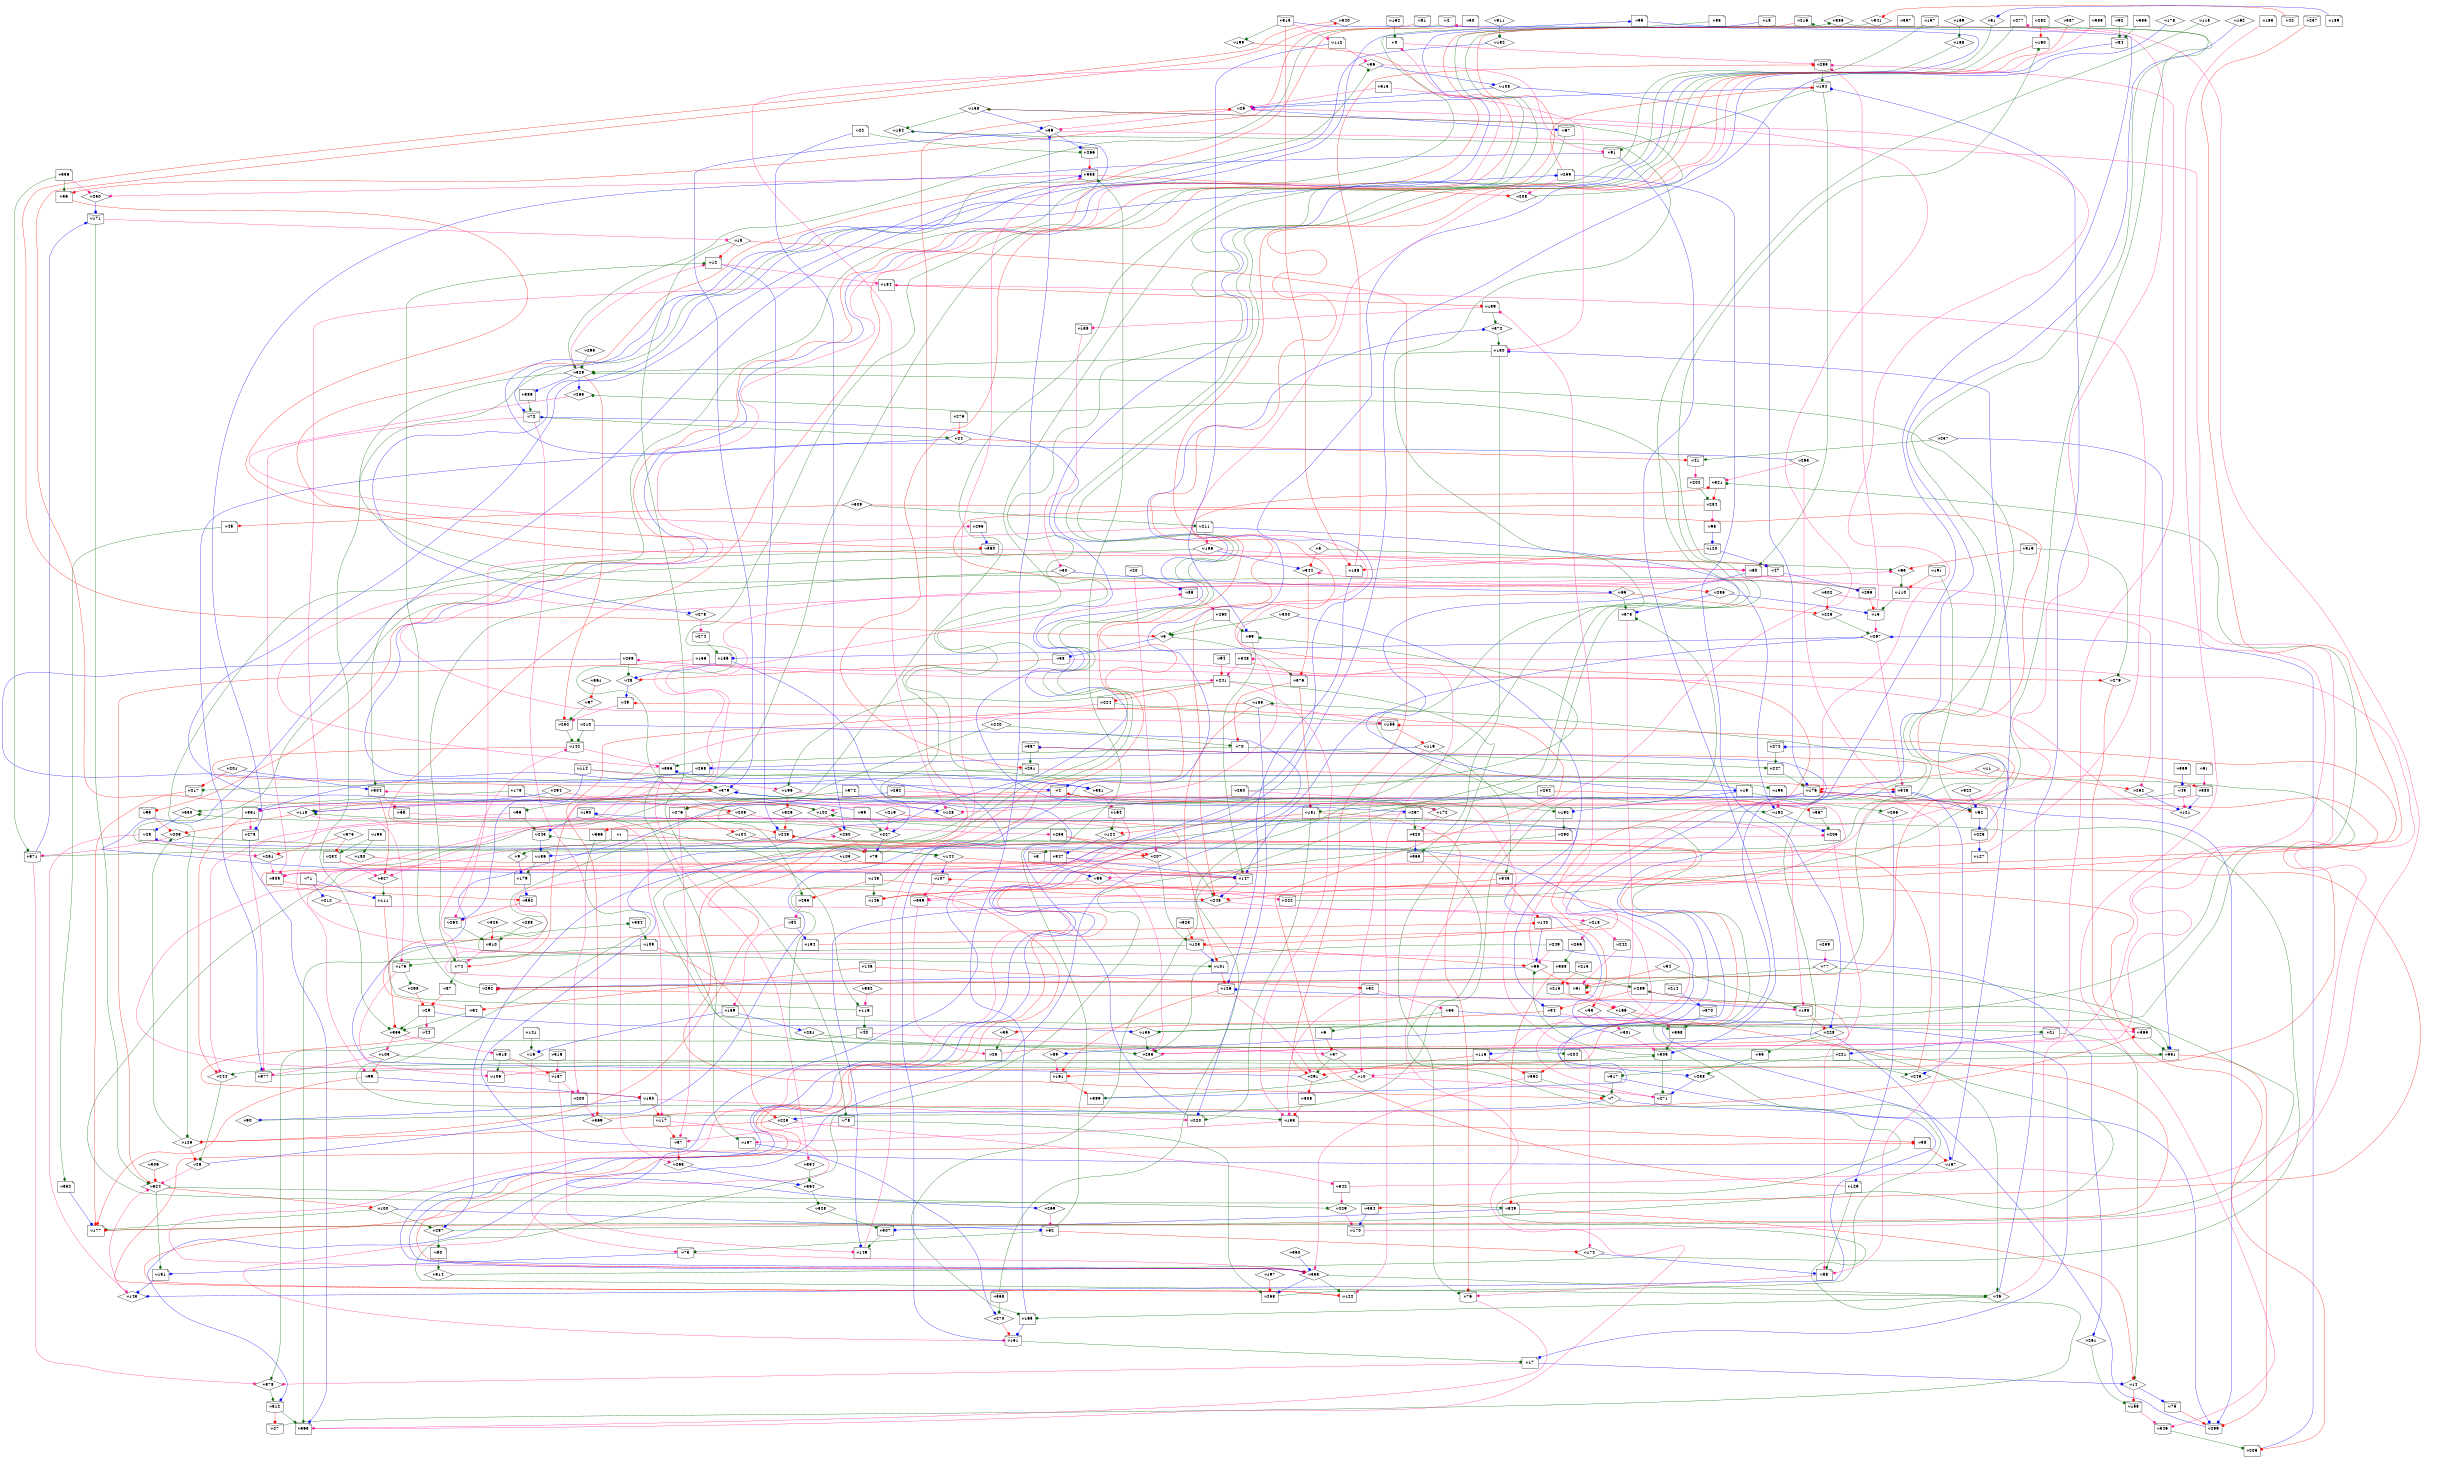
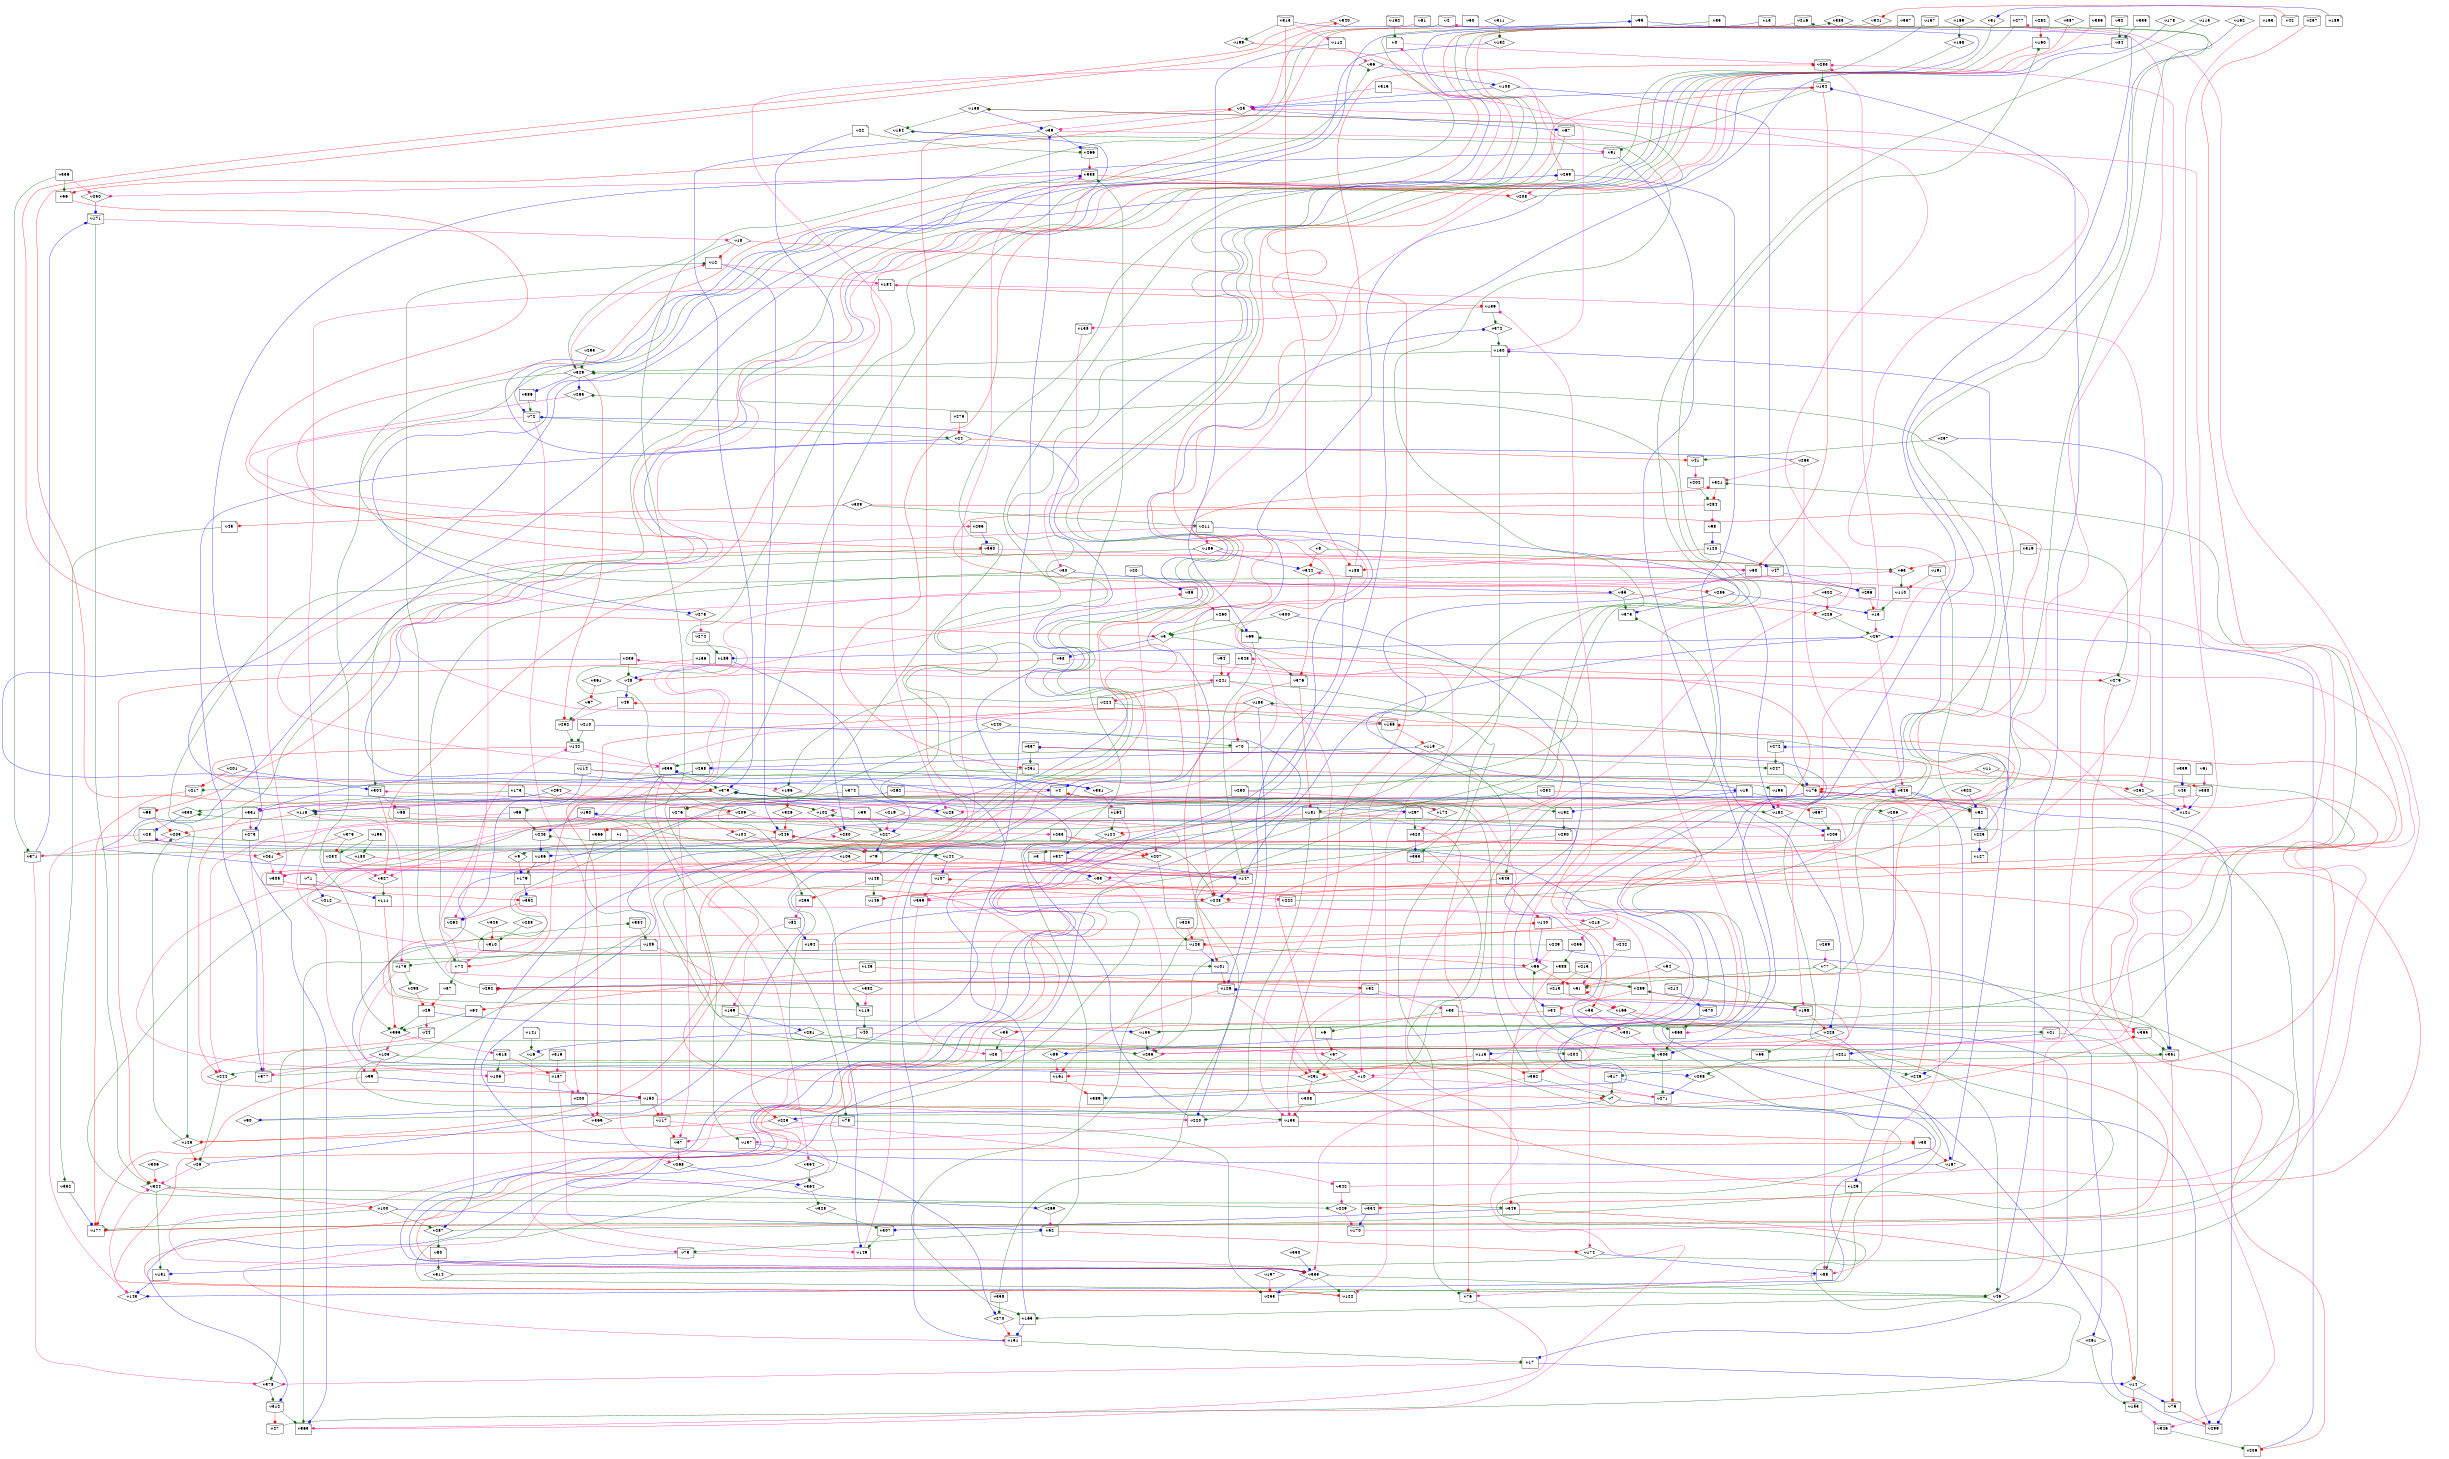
(1827, 337) -> (1827, 337)
(224, 761) -> (224, 761)
none -> (1482, 828)
(1629, 832) -> (1674, 793)
(630, 1029) -> (668, 1038)
(2267, 1219) -> (2172, 1229)
